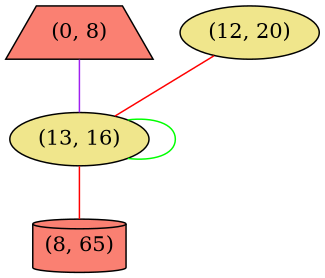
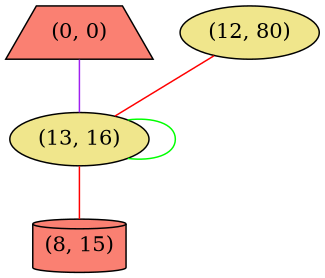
(79, 33) -> (79, 33)
(250, 33) -> (250, 33)
(79, 246) -> (79, 246)
